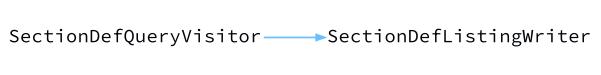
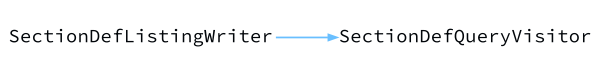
(290, 37) -> (302, 37)
